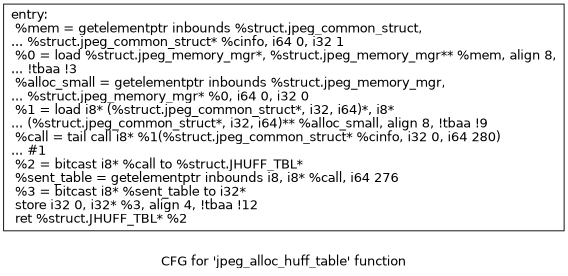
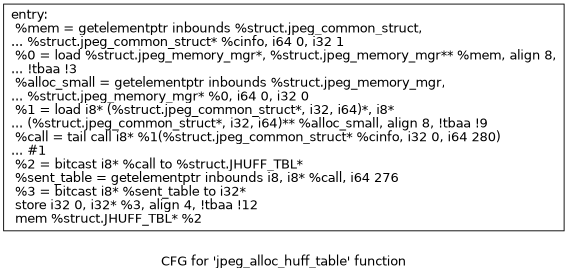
(99, 219) -> (107, 219)
